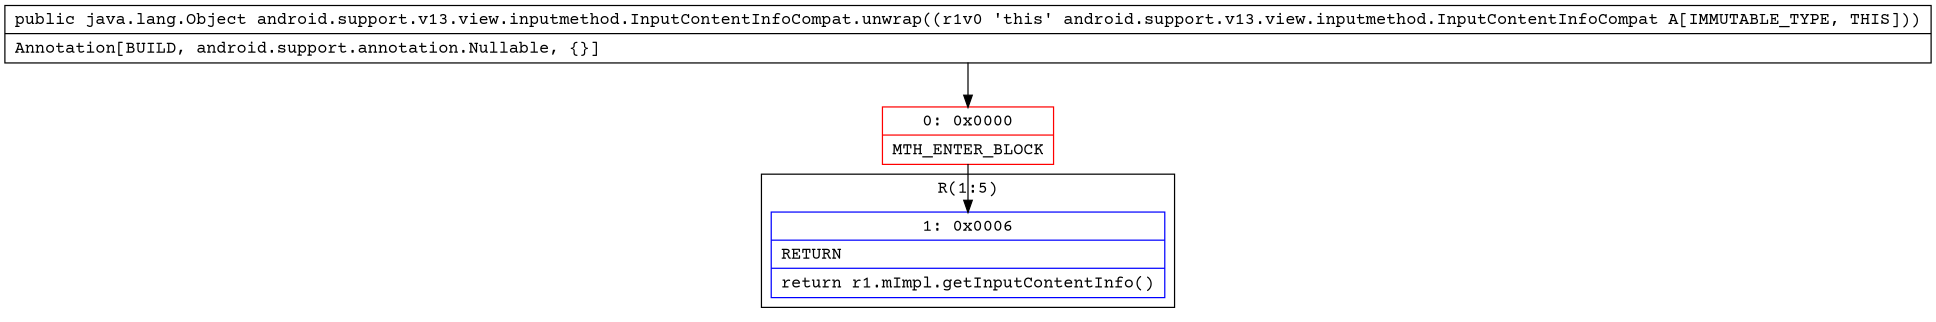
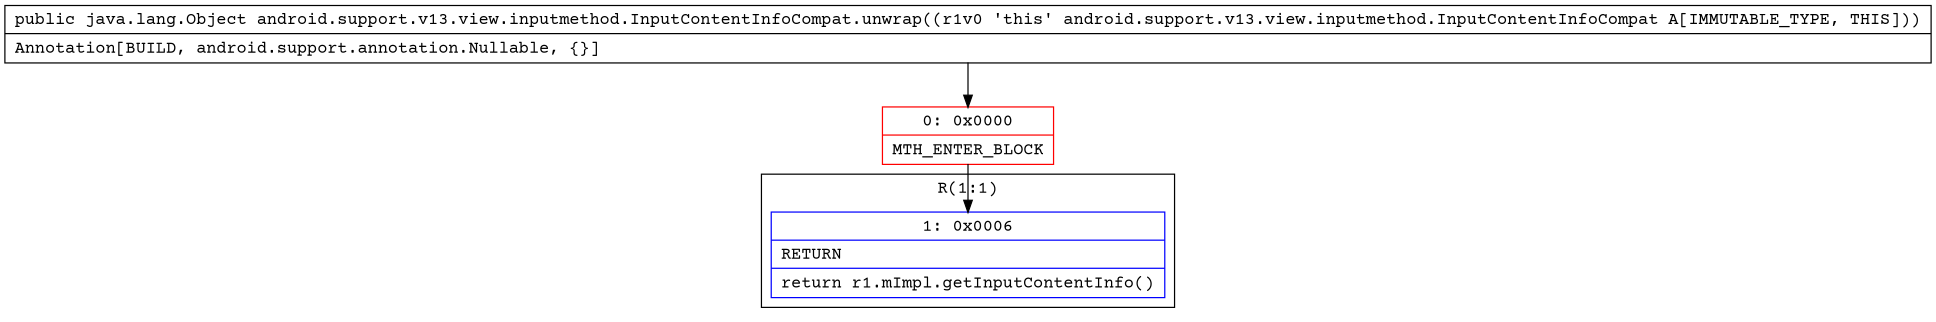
(968, 188) -> (968, 188)
